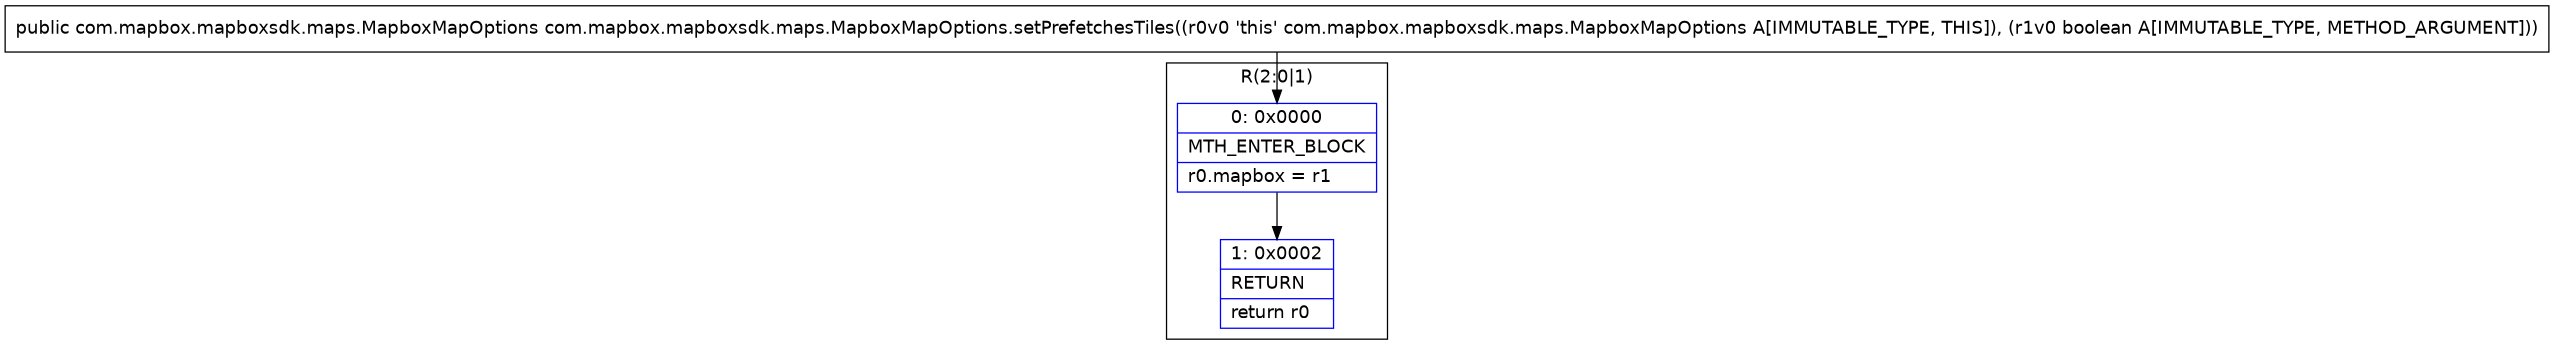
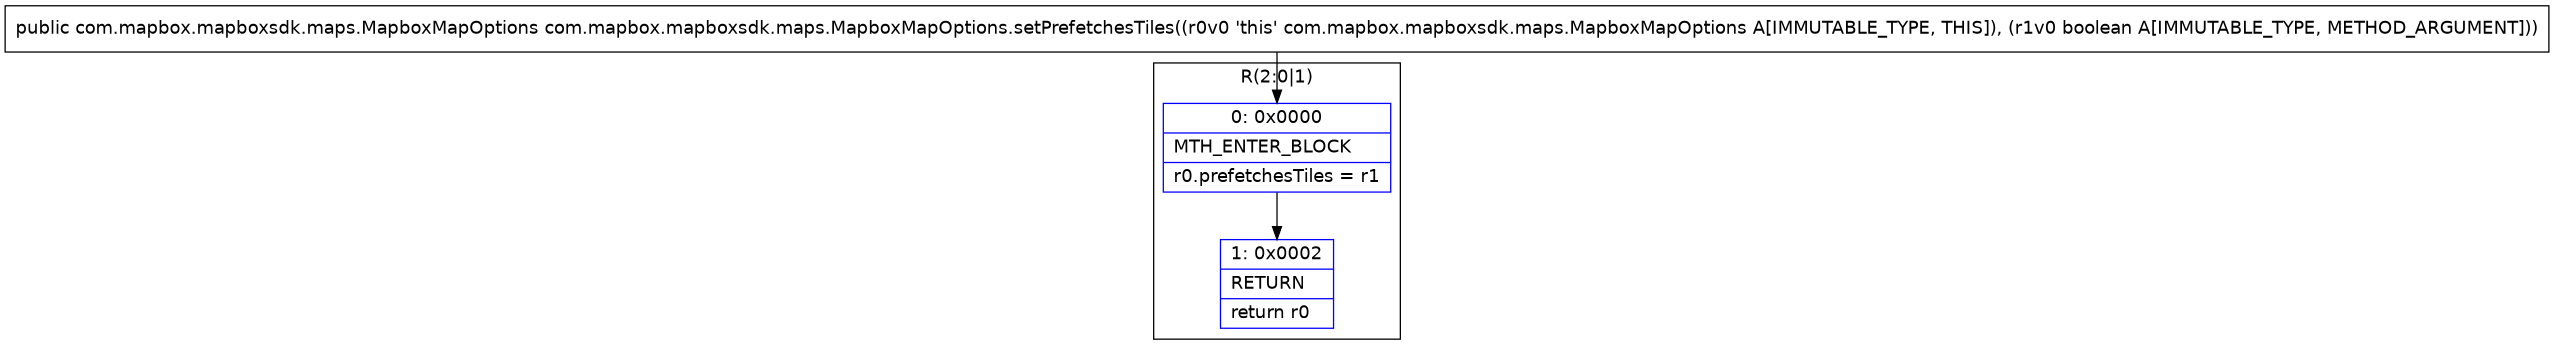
(1260, 177) -> (1277, 177)
